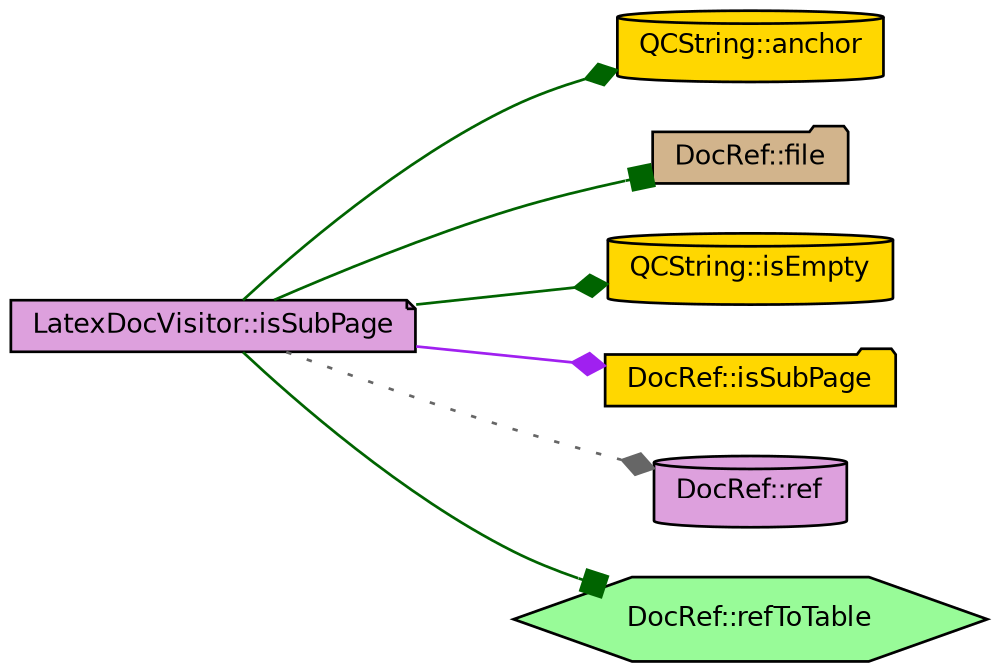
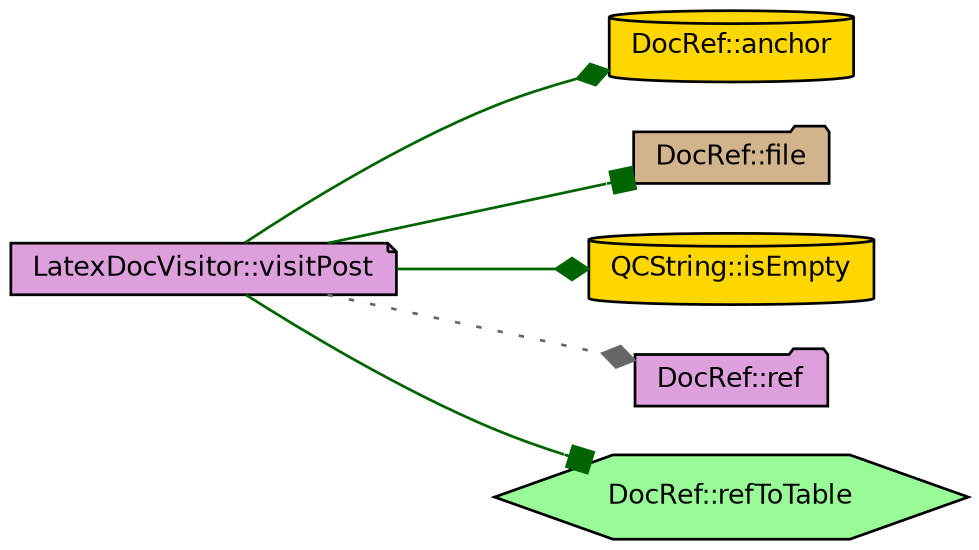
(750, 46) -> (731, 46)
(213, 326) -> (204, 269)
(750, 380) -> none
(750, 492) -> (731, 380)
